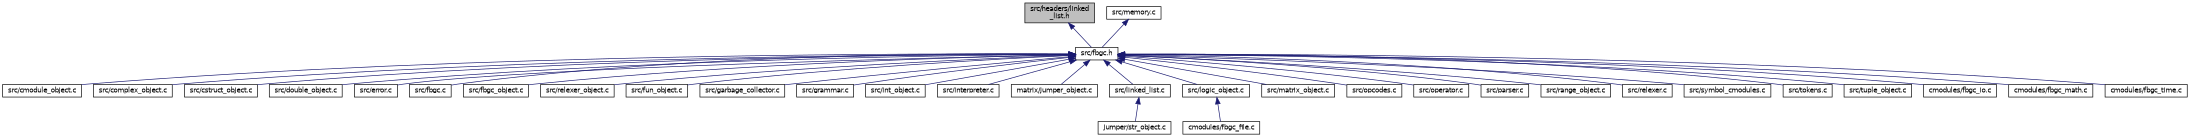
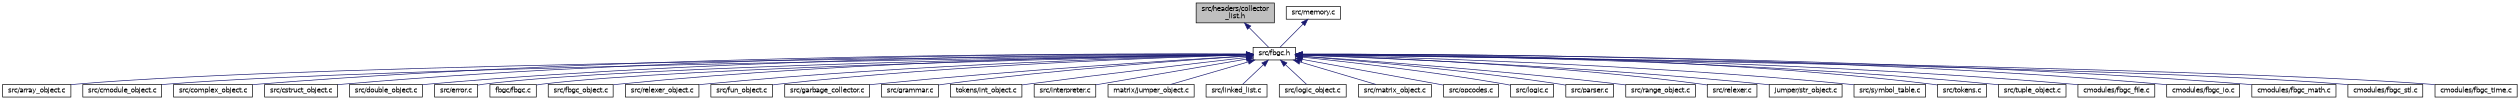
(1060, 13) -> (1235, 13)
none -> (37, 91)
(430, 91) -> (513, 91)
(895, 91) -> (986, 91)
(1441, 91) -> (1532, 91)
(1727, 91) -> (1890, 91)
none -> (2385, 91)
(1137, 113) -> (1536, 67)
(1219, 113) -> (1690, 62)
